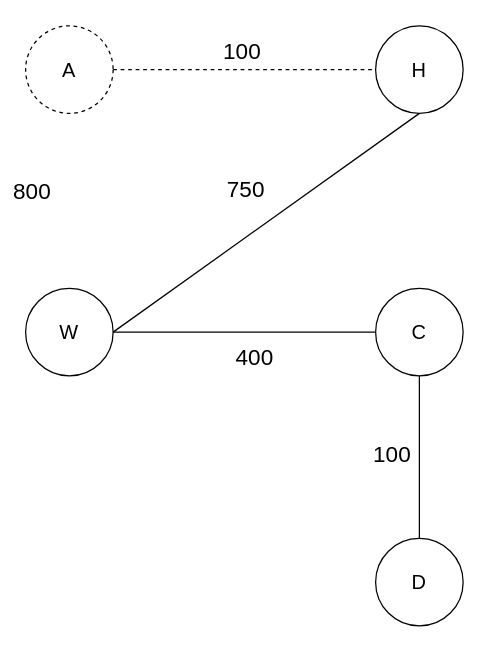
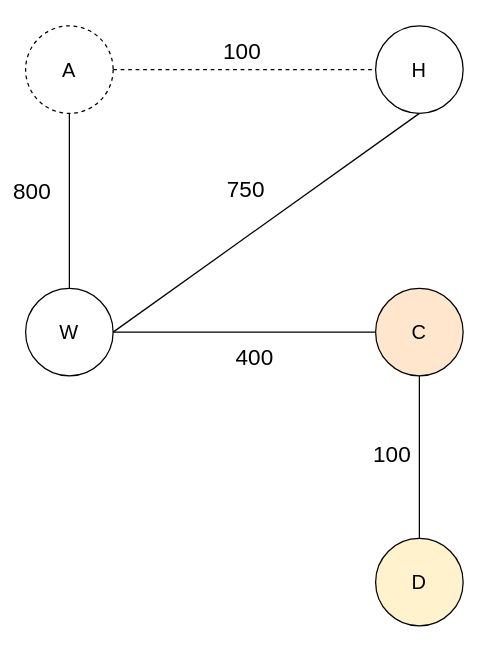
none -> (69, 200)
(419, 332) -> (419, 332)
(419, 582) -> (419, 582)
